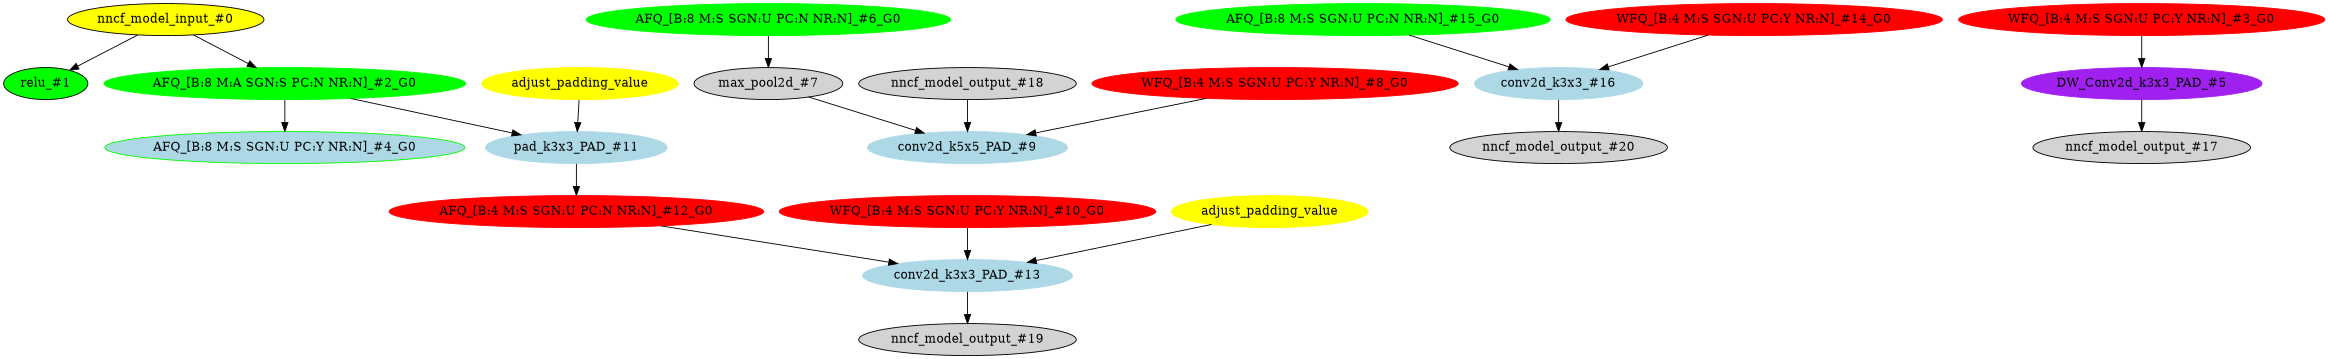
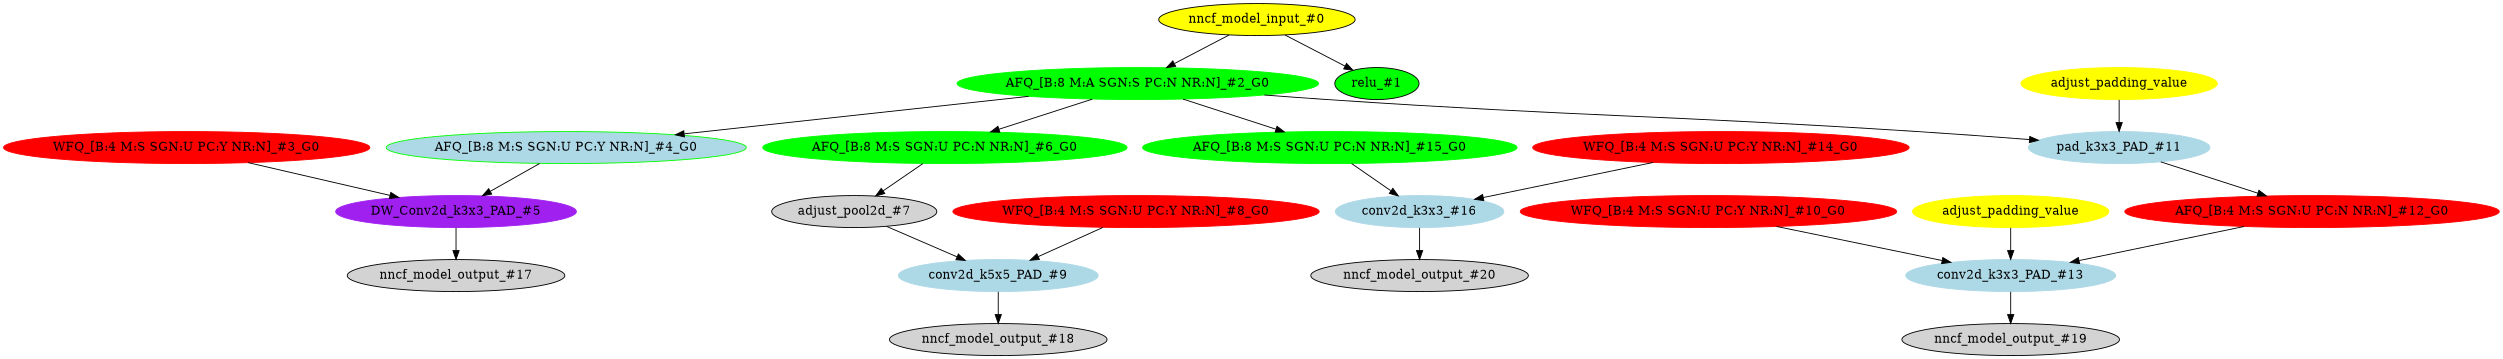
(768, 84) -> (854, 212)
(967, 111) -> (998, 303)
none -> (1046, 114)
none -> (1230, 114)
none -> (515, 177)
